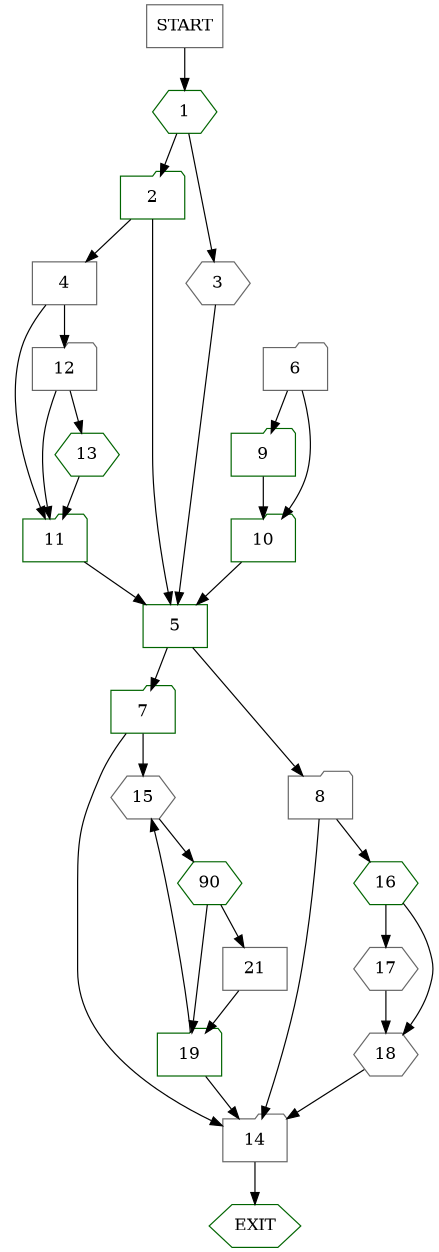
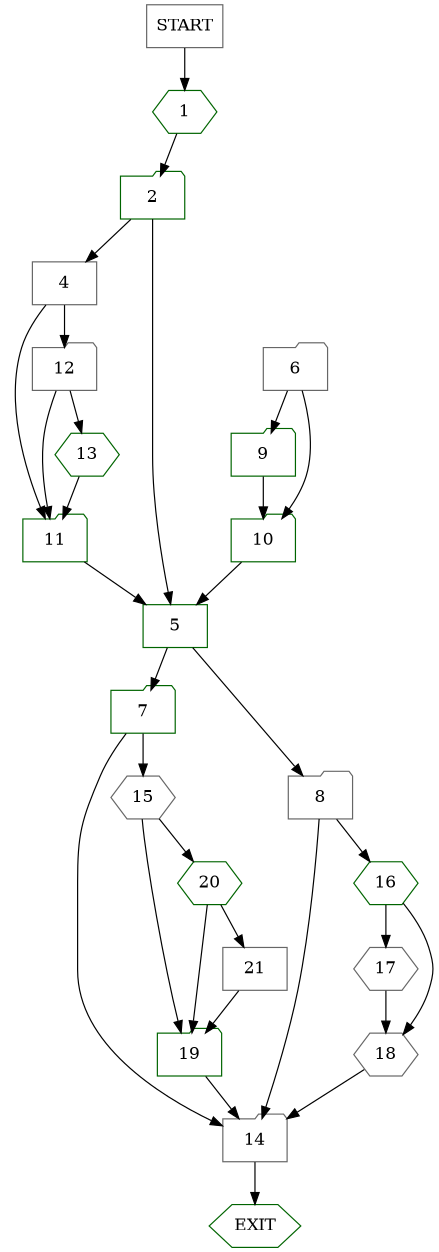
(218, 283) -> none
(210, 883) -> (210, 883)
(175, 931) -> (157, 921)
